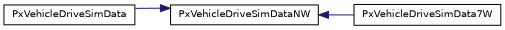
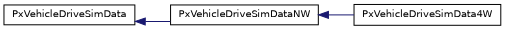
(148, 8) -> (158, 22)
(427, 15) -> (427, 15)
